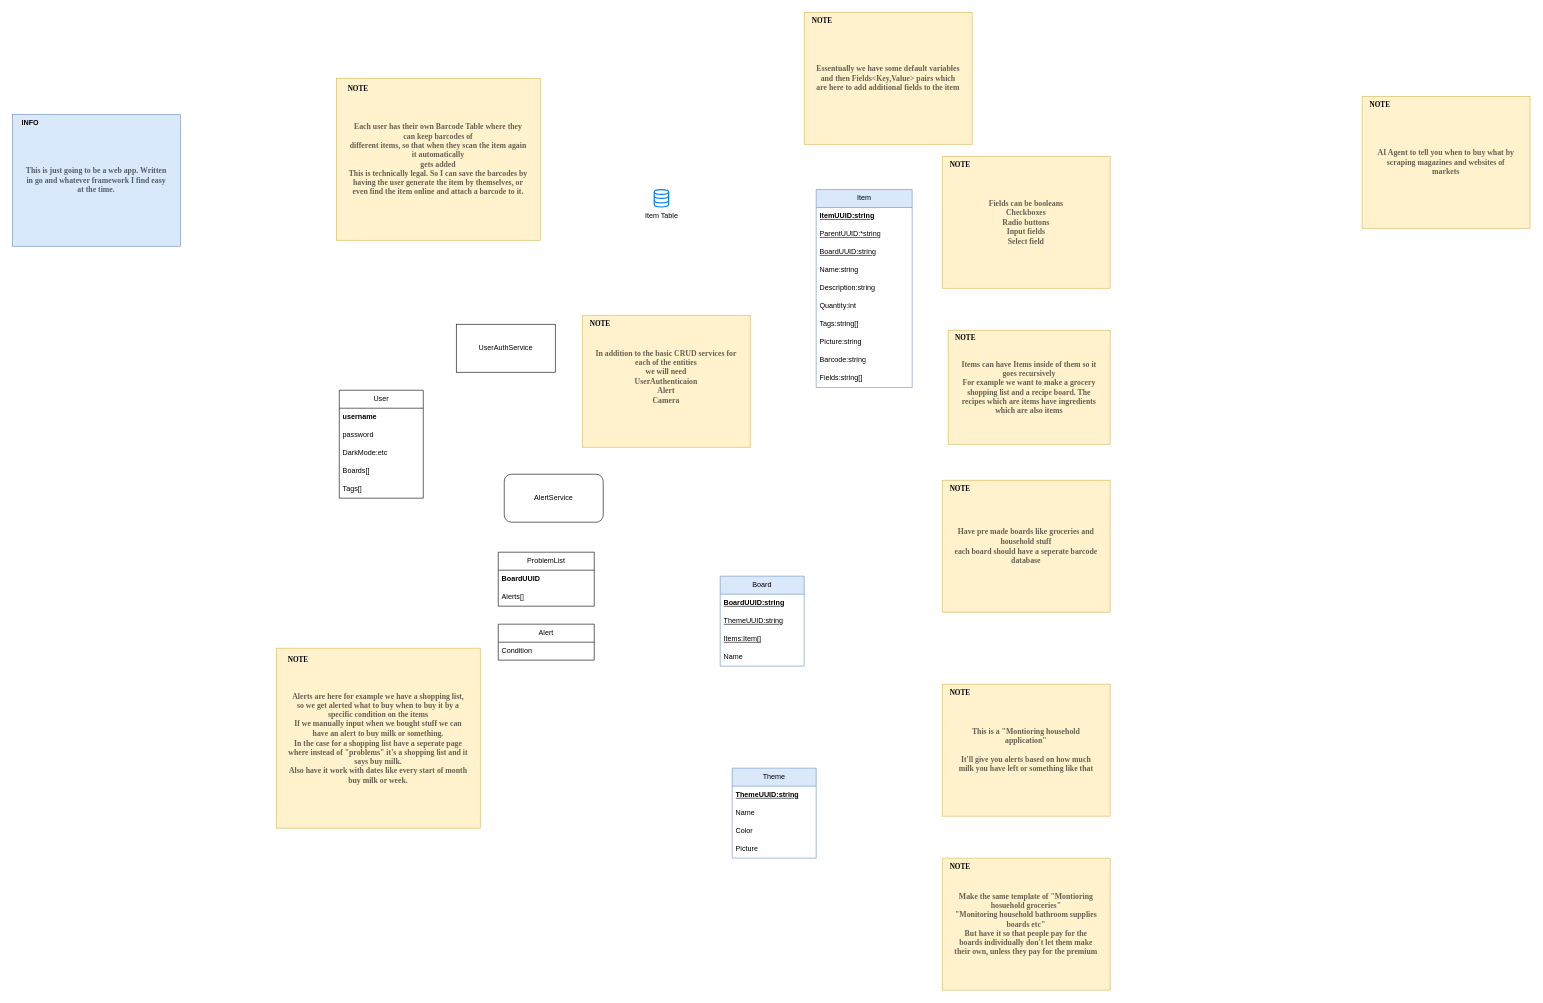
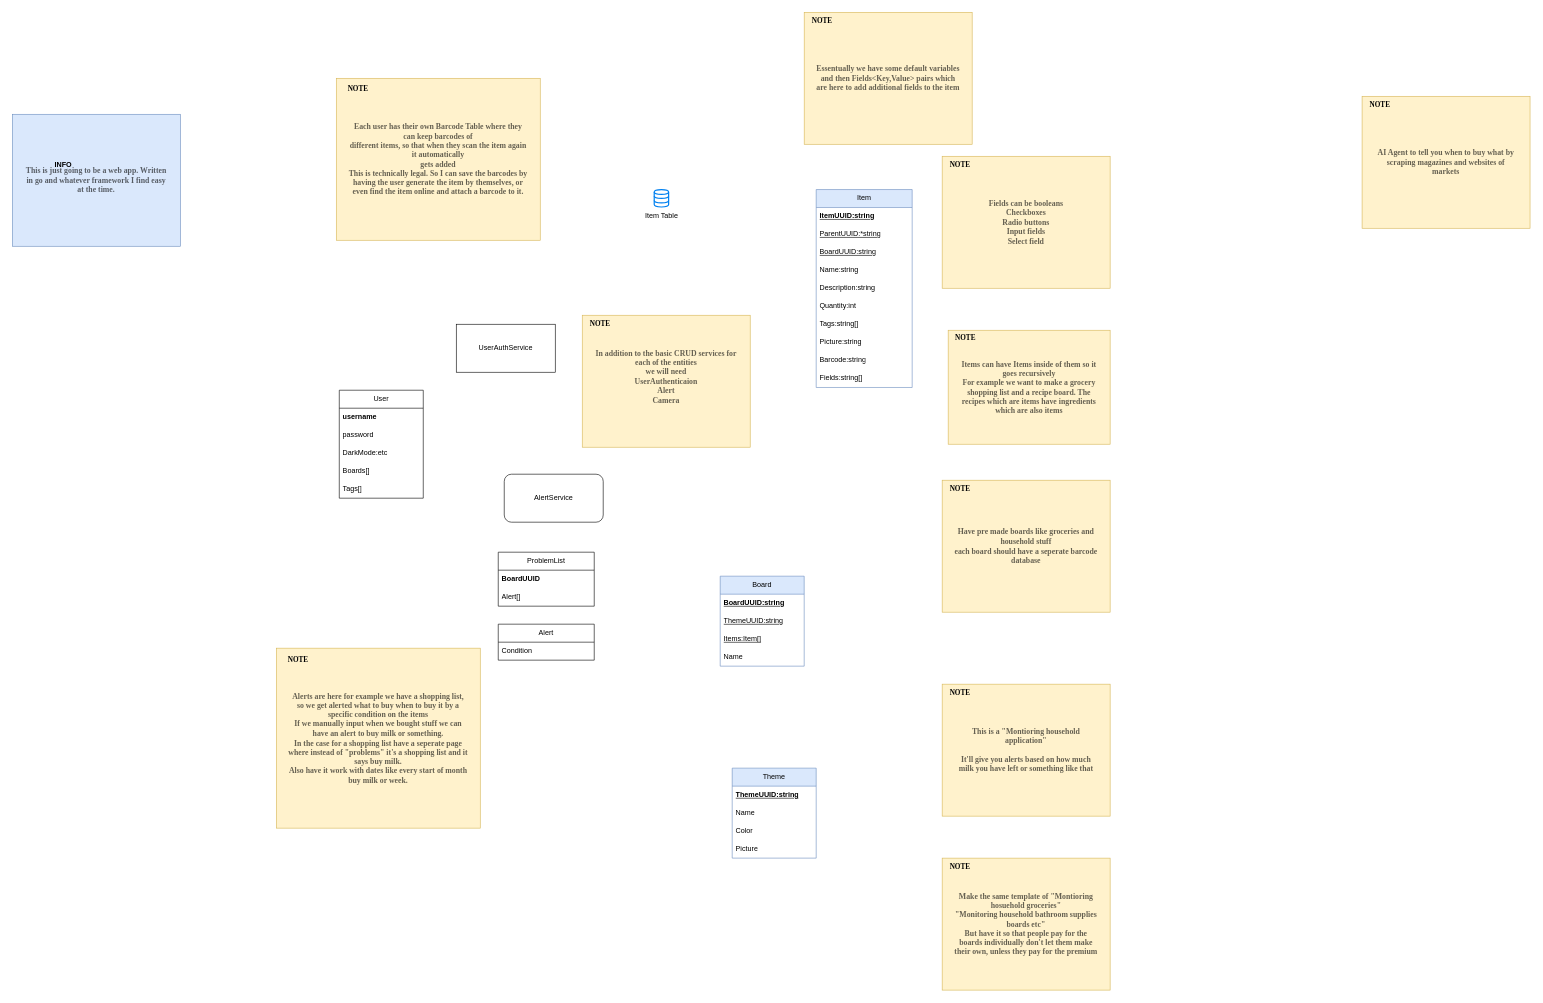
(30, 123) -> (63, 165)
(517, 597) -> (515, 597)
